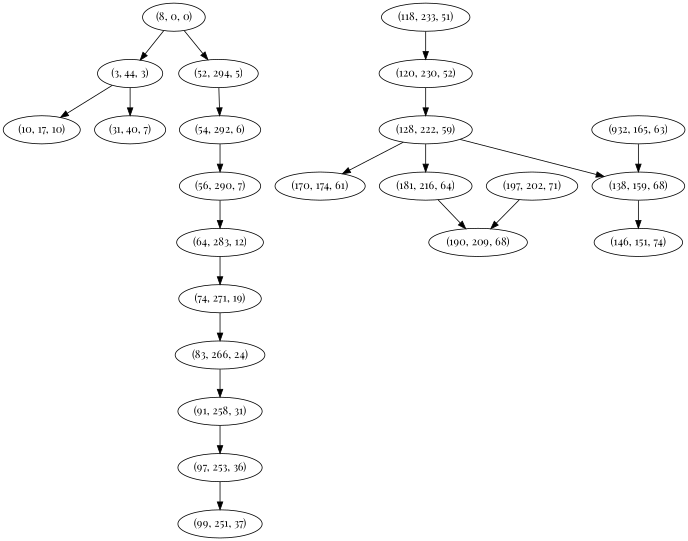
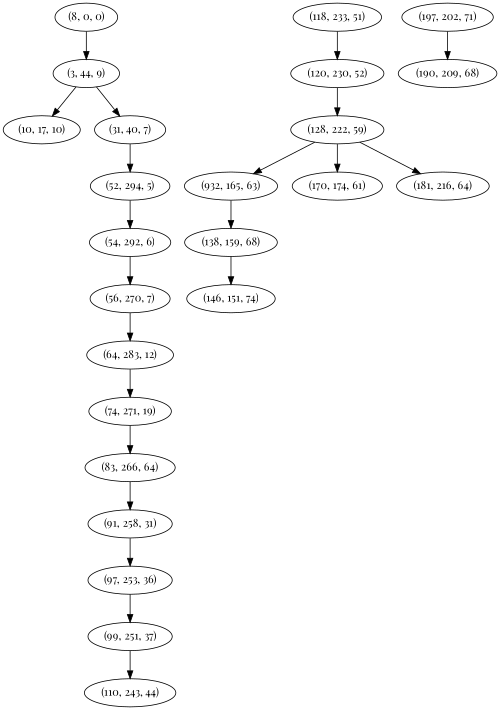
(194, 42) -> (130, 154)
(130, 74) -> (86, 74)
(528, 157) -> (288, 156)
(220, 186) -> (130, 299)
(449, 211) -> none
(220, 355) -> (130, 468)
none -> (130, 693)
